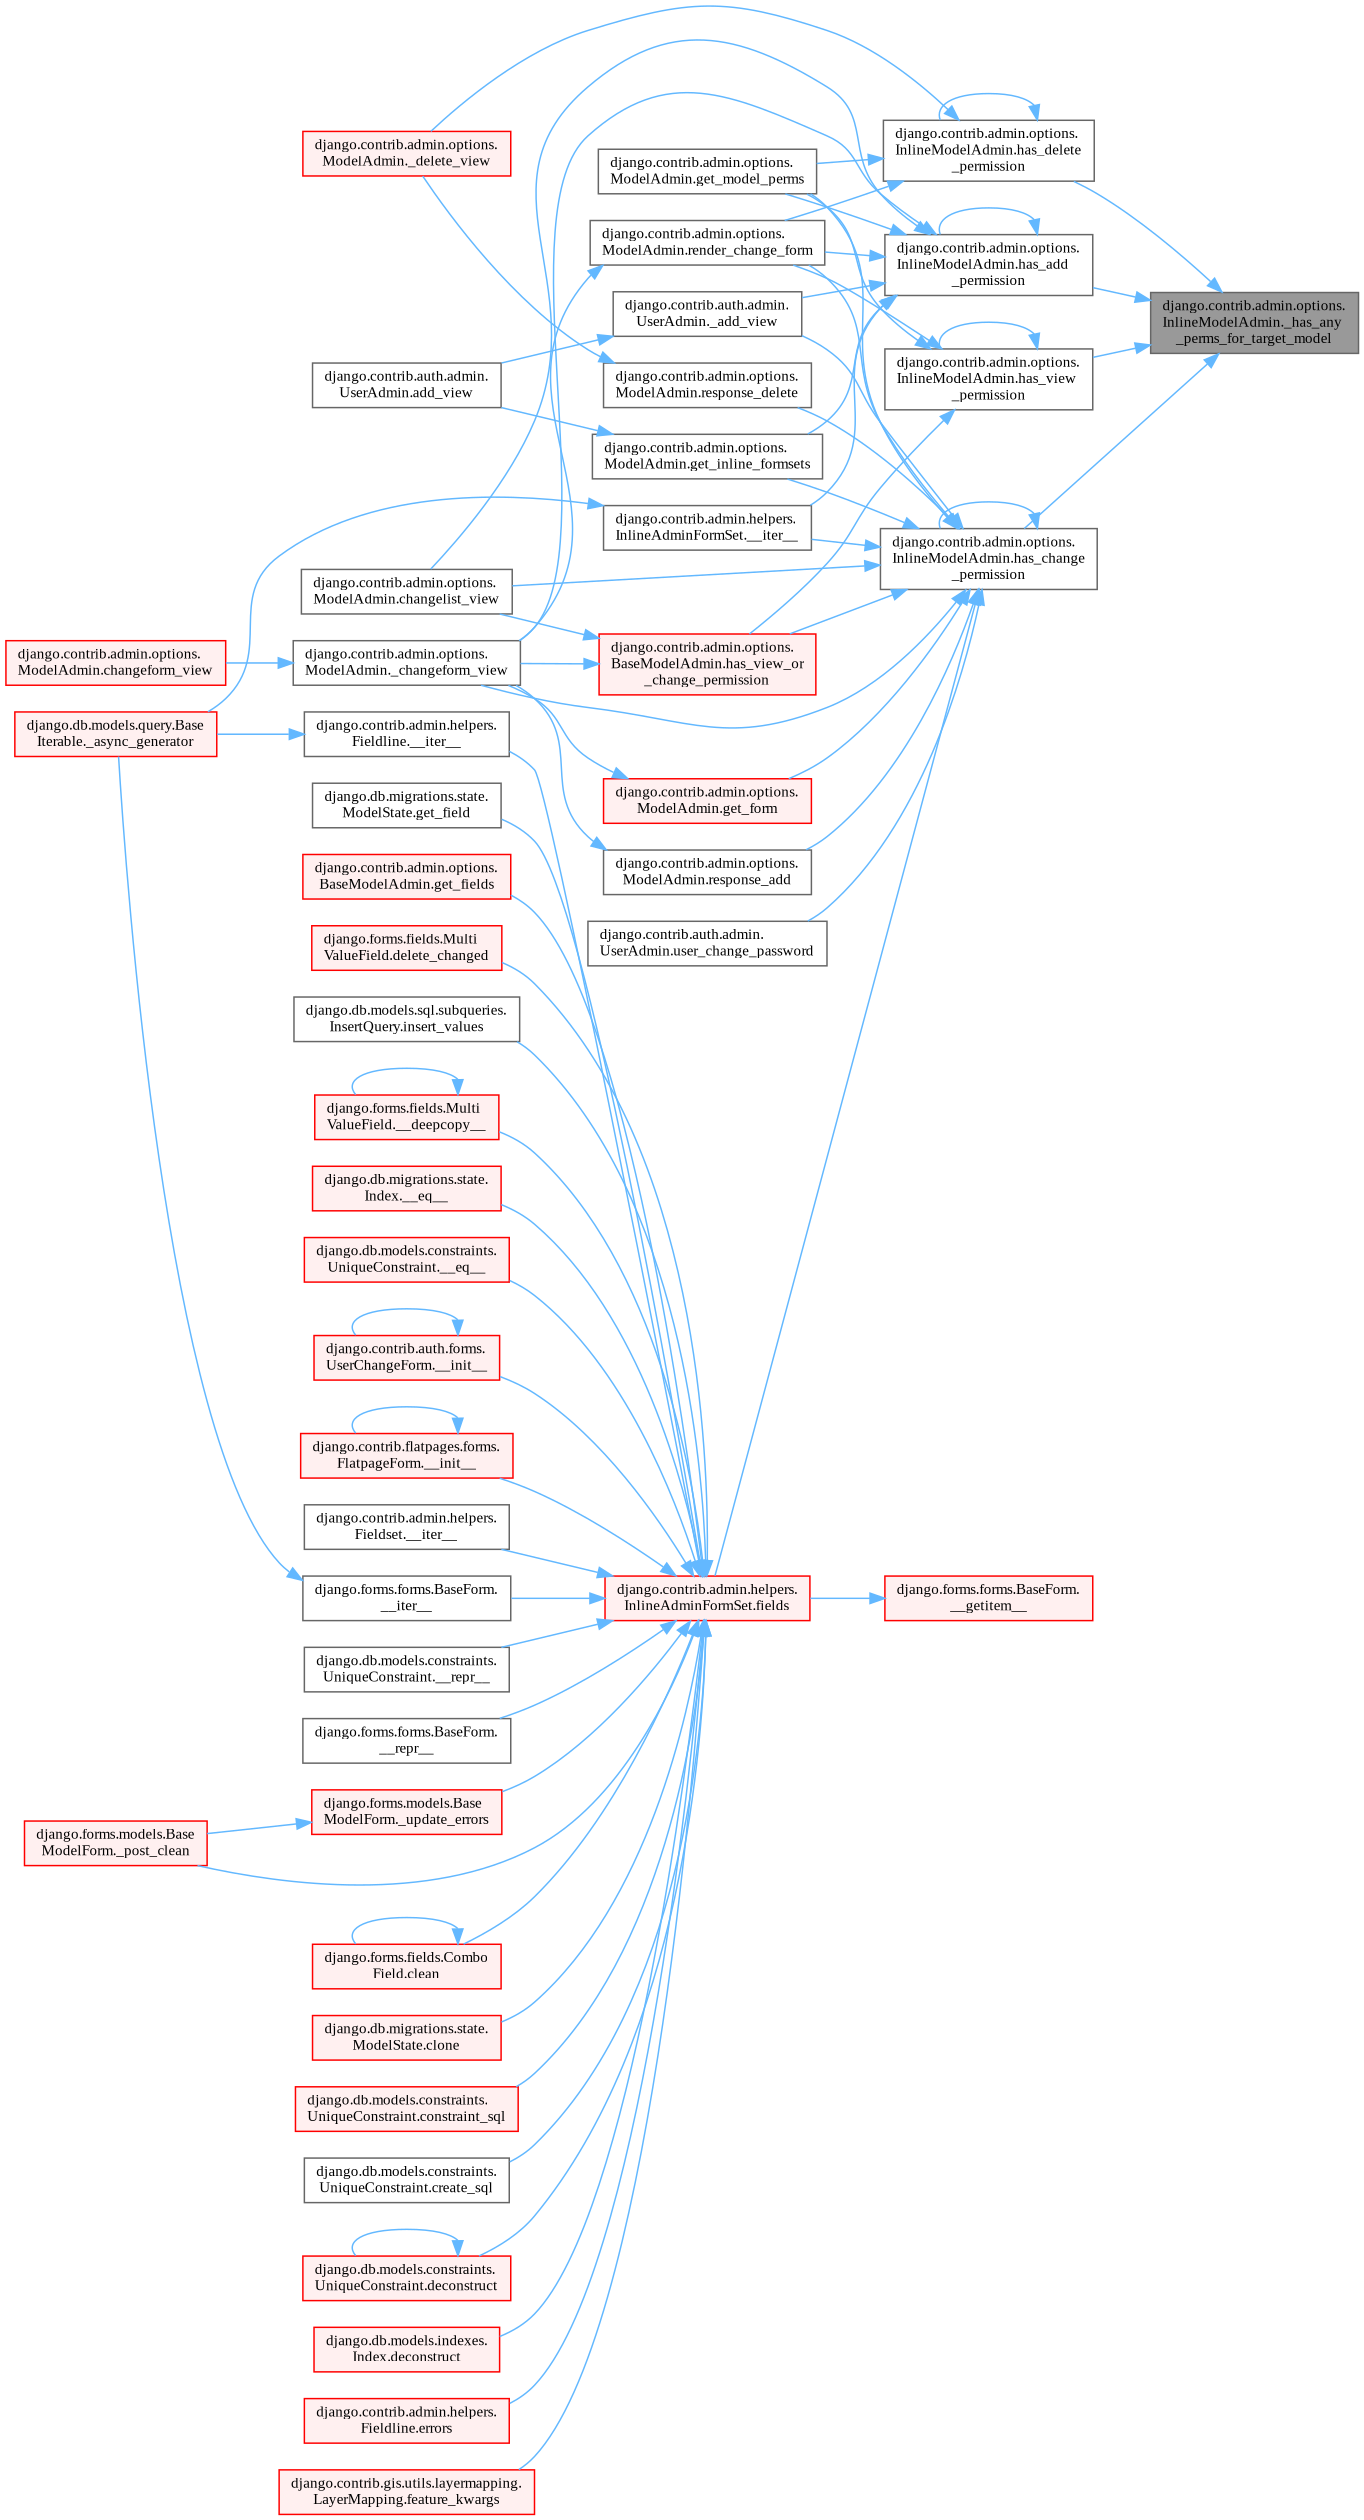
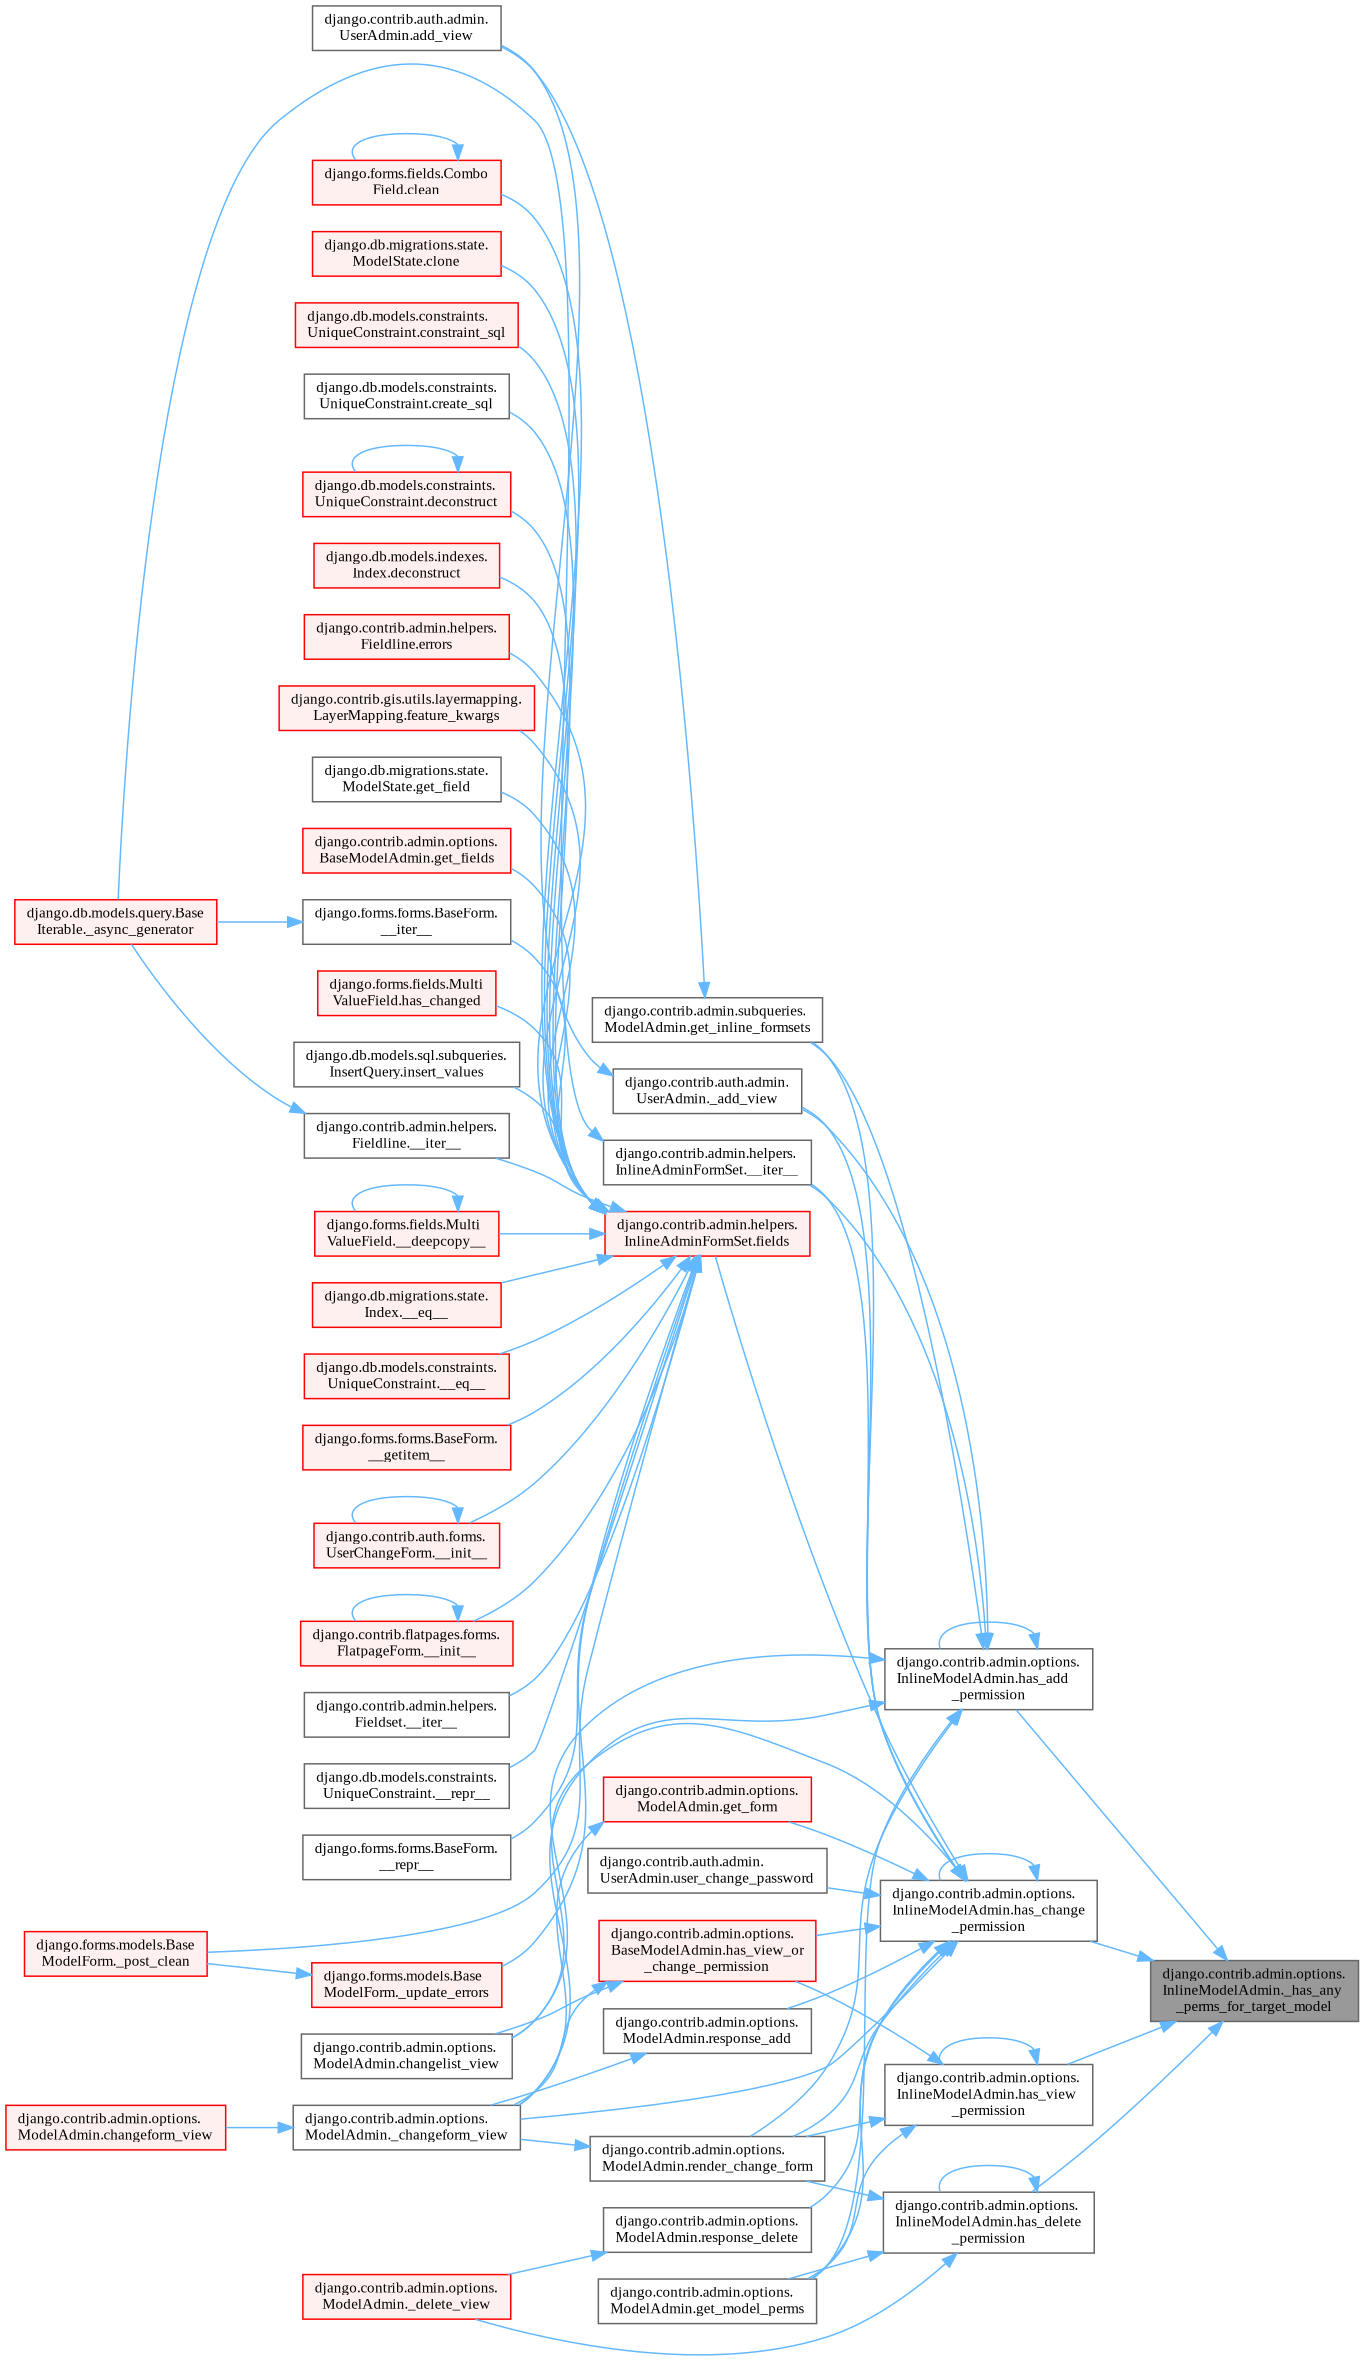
(707, 457) -> (707, 1020)
(407, 948) -> (407, 993)
(840, 1598) -> (604, 1358)
